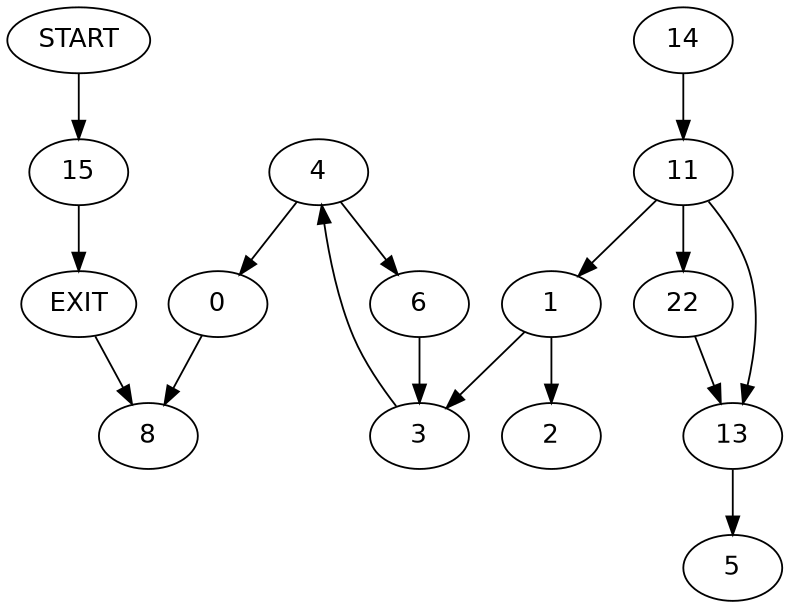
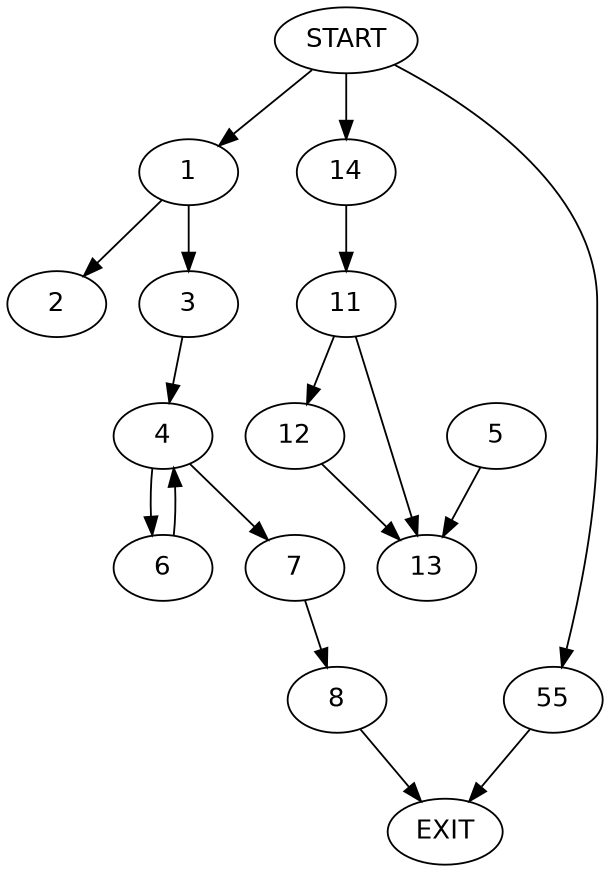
none -> (346, 97)
(79, 172) -> (553, 700)
(624, 232) -> (273, 102)
(218, 304) -> (295, 568)
(683, 304) -> (295, 436)
(420, 361) -> (175, 511)
(109, 362) -> (385, 758)
(733, 493) -> (466, 494)
